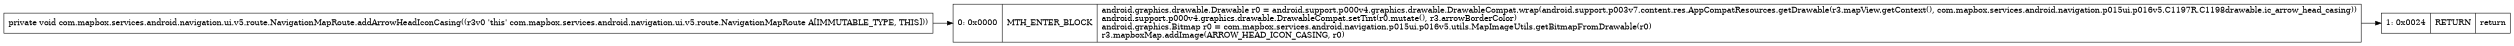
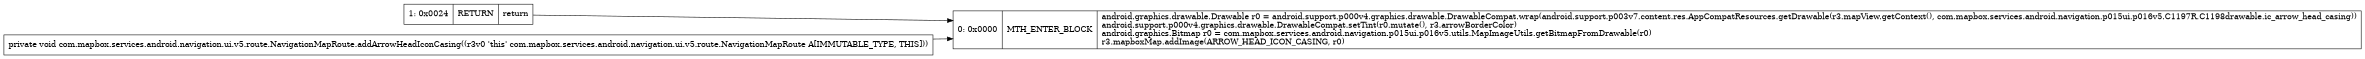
(2368, 23) -> (740, 18)
